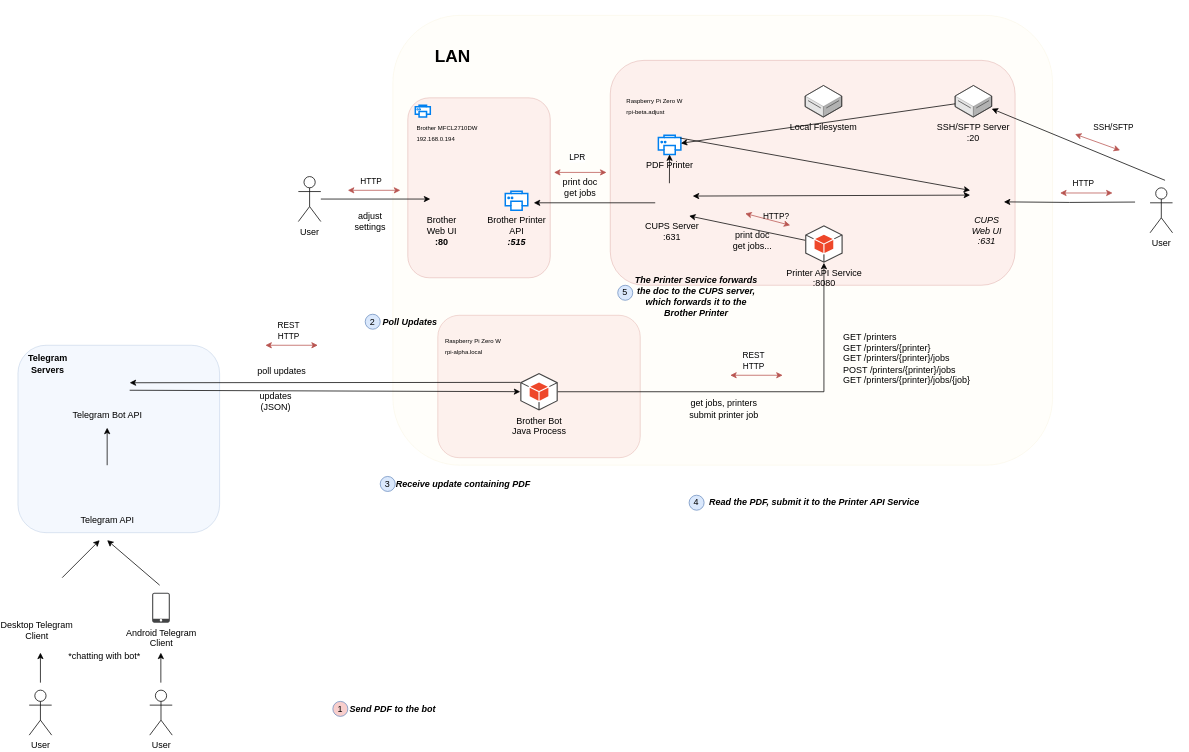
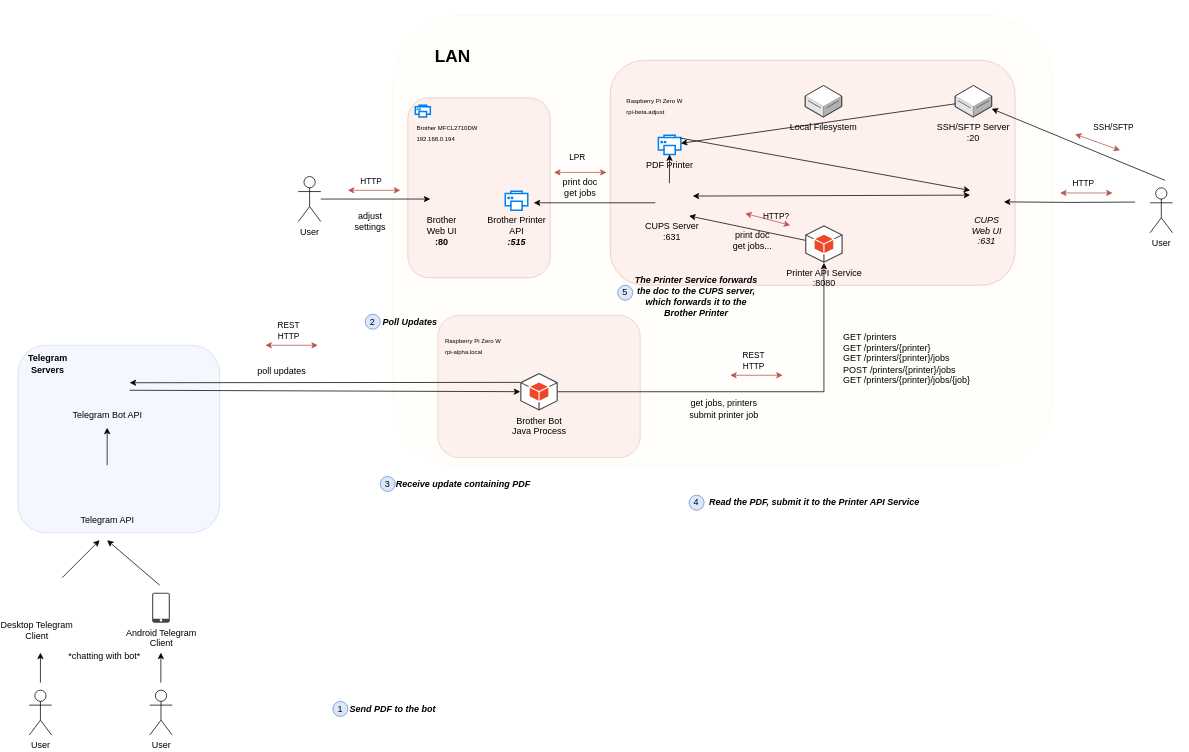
(276, 402) -> none
(340, 709) -> (340, 709)
